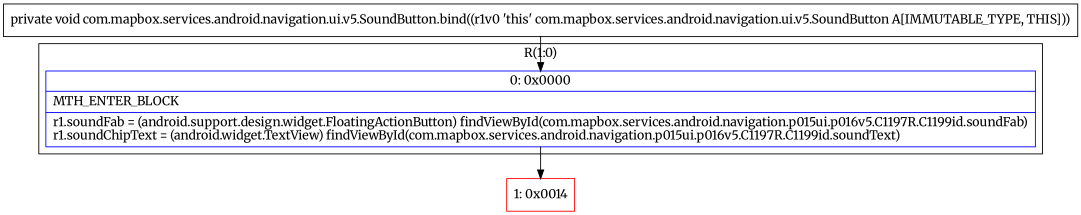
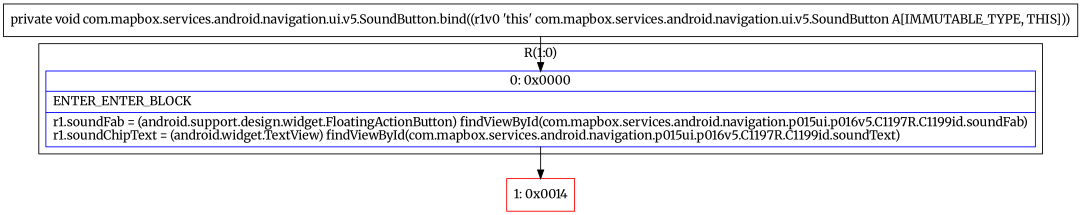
(116, 101) -> (122, 101)
